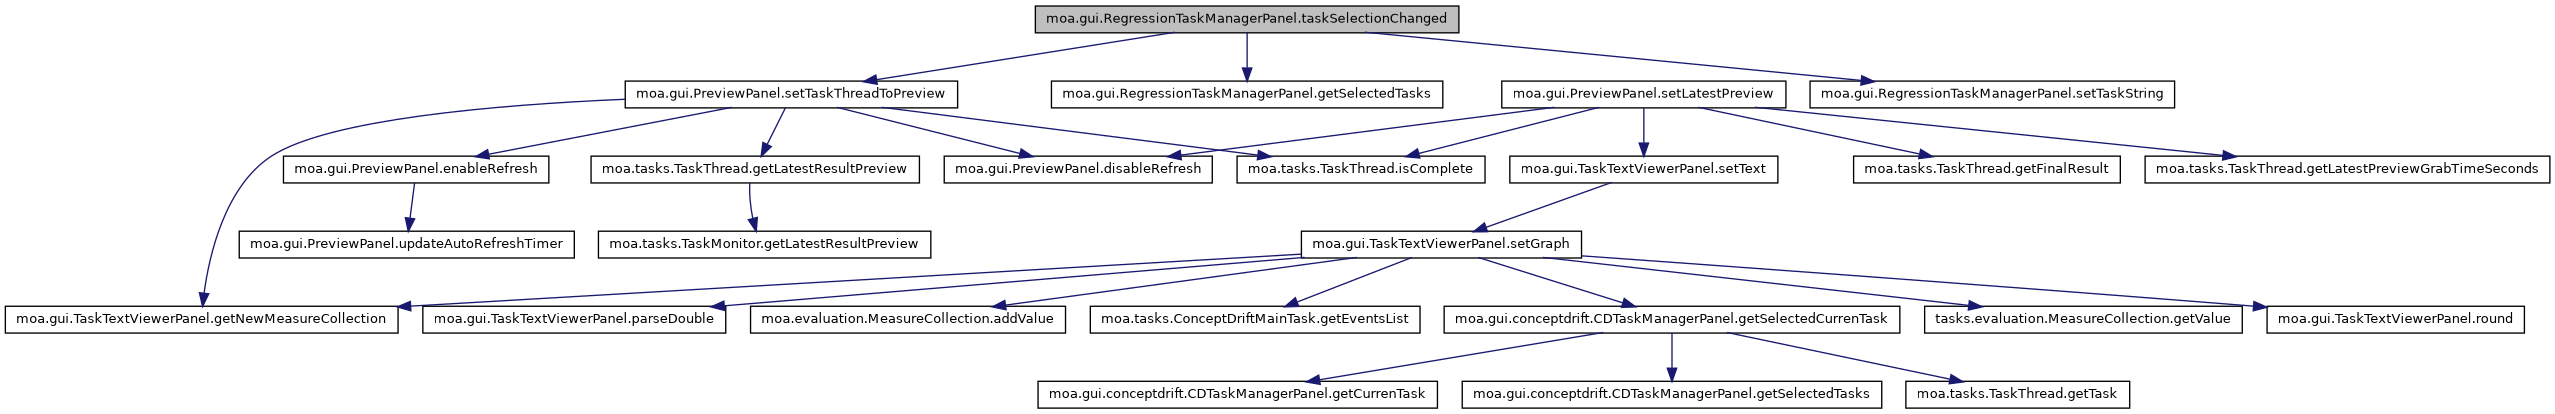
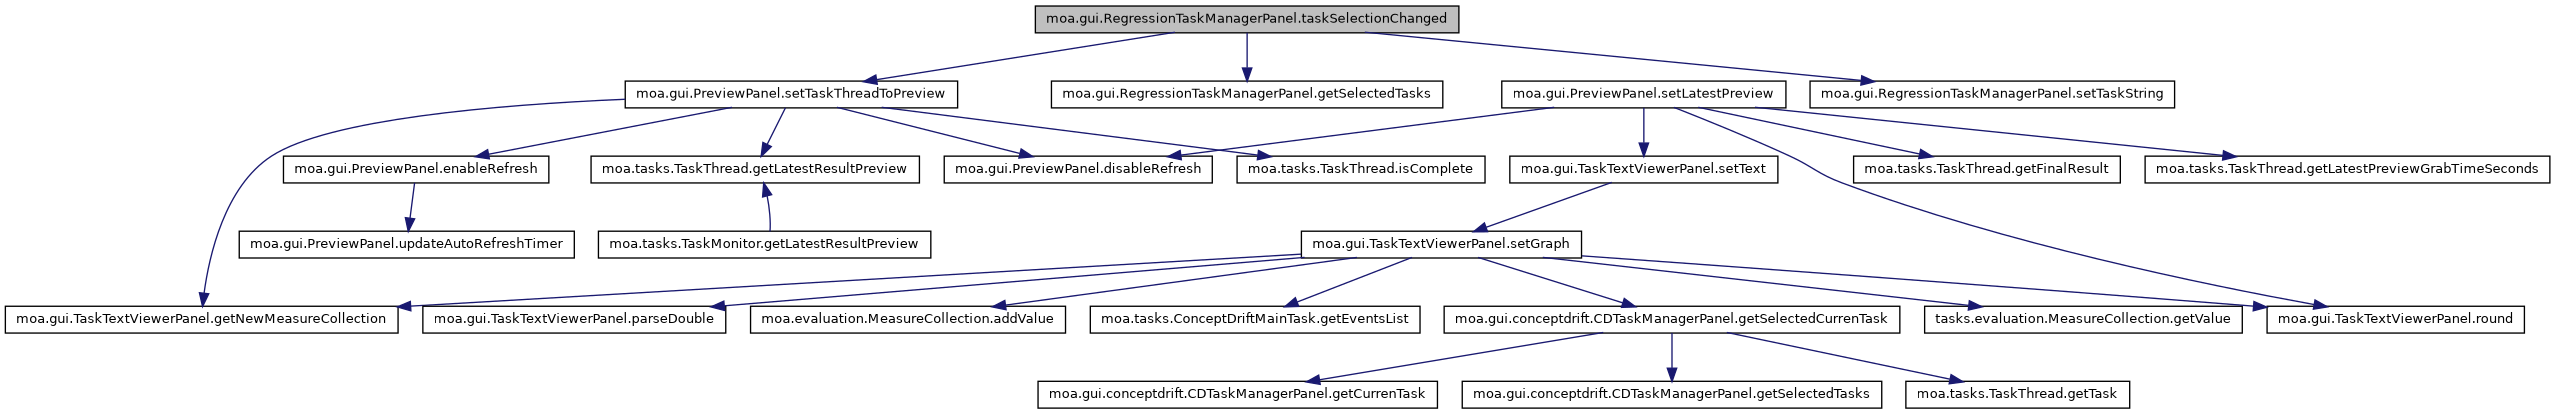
(1509, 130) -> (1986, 230)
(750, 201) -> (770, 214)
